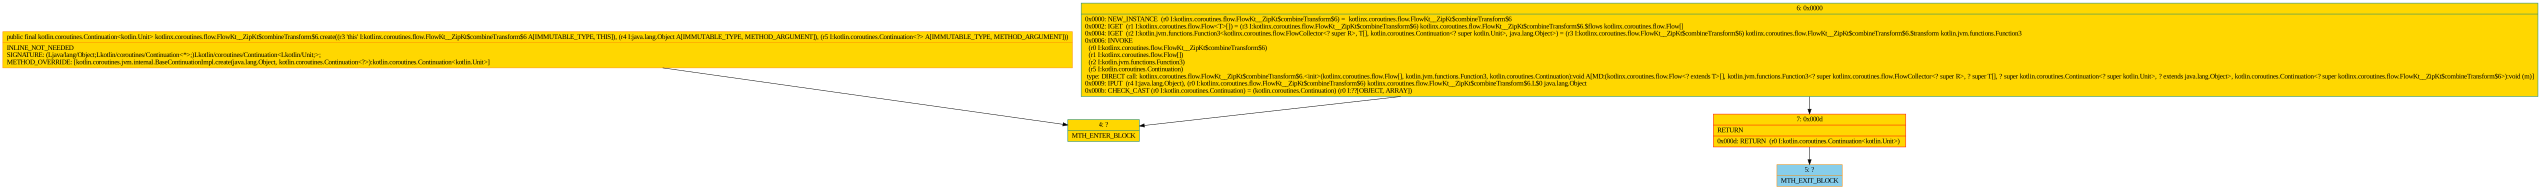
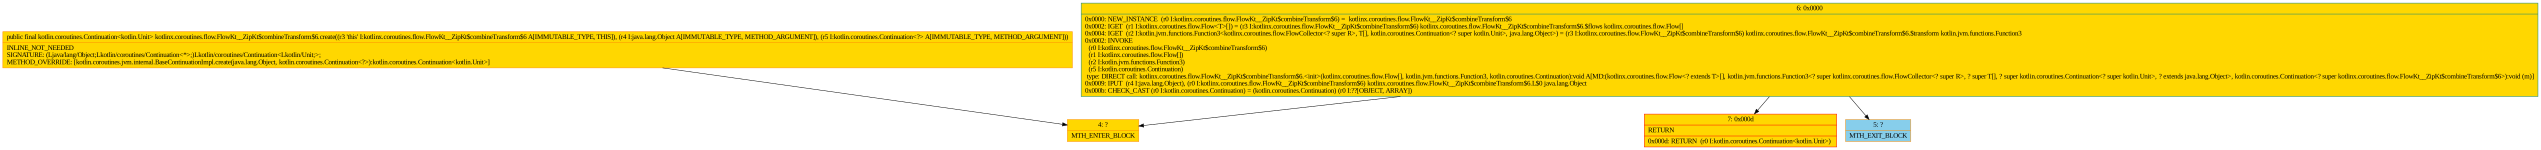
(1111, 41) -> (1111, 41)
(1104, 131) -> (1103, 131)
(1810, 153) -> (1858, 106)
